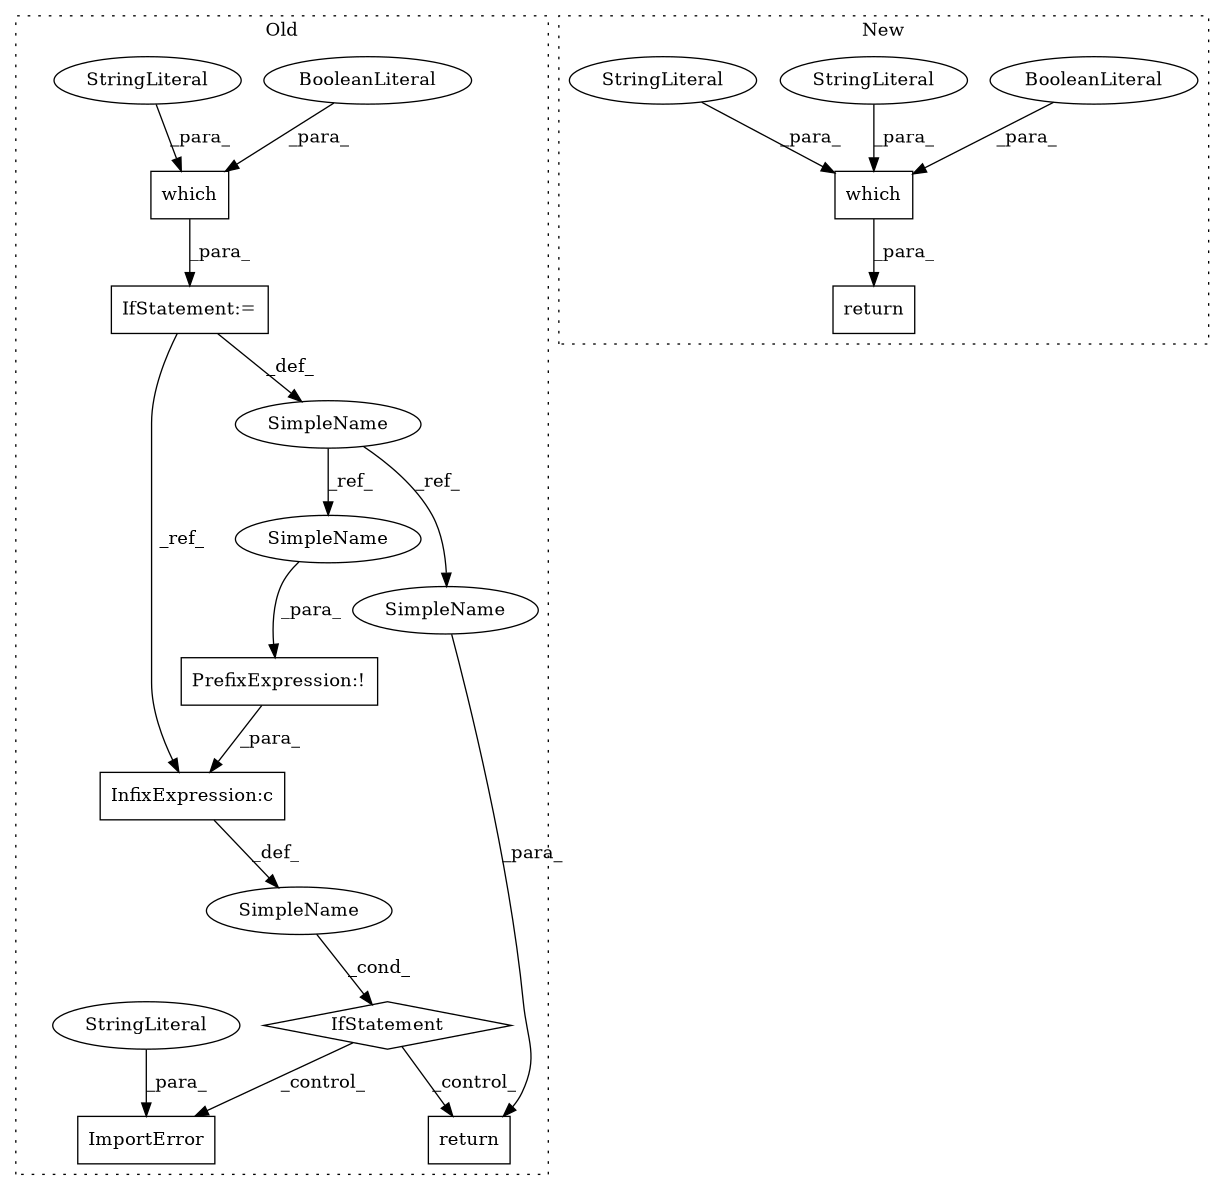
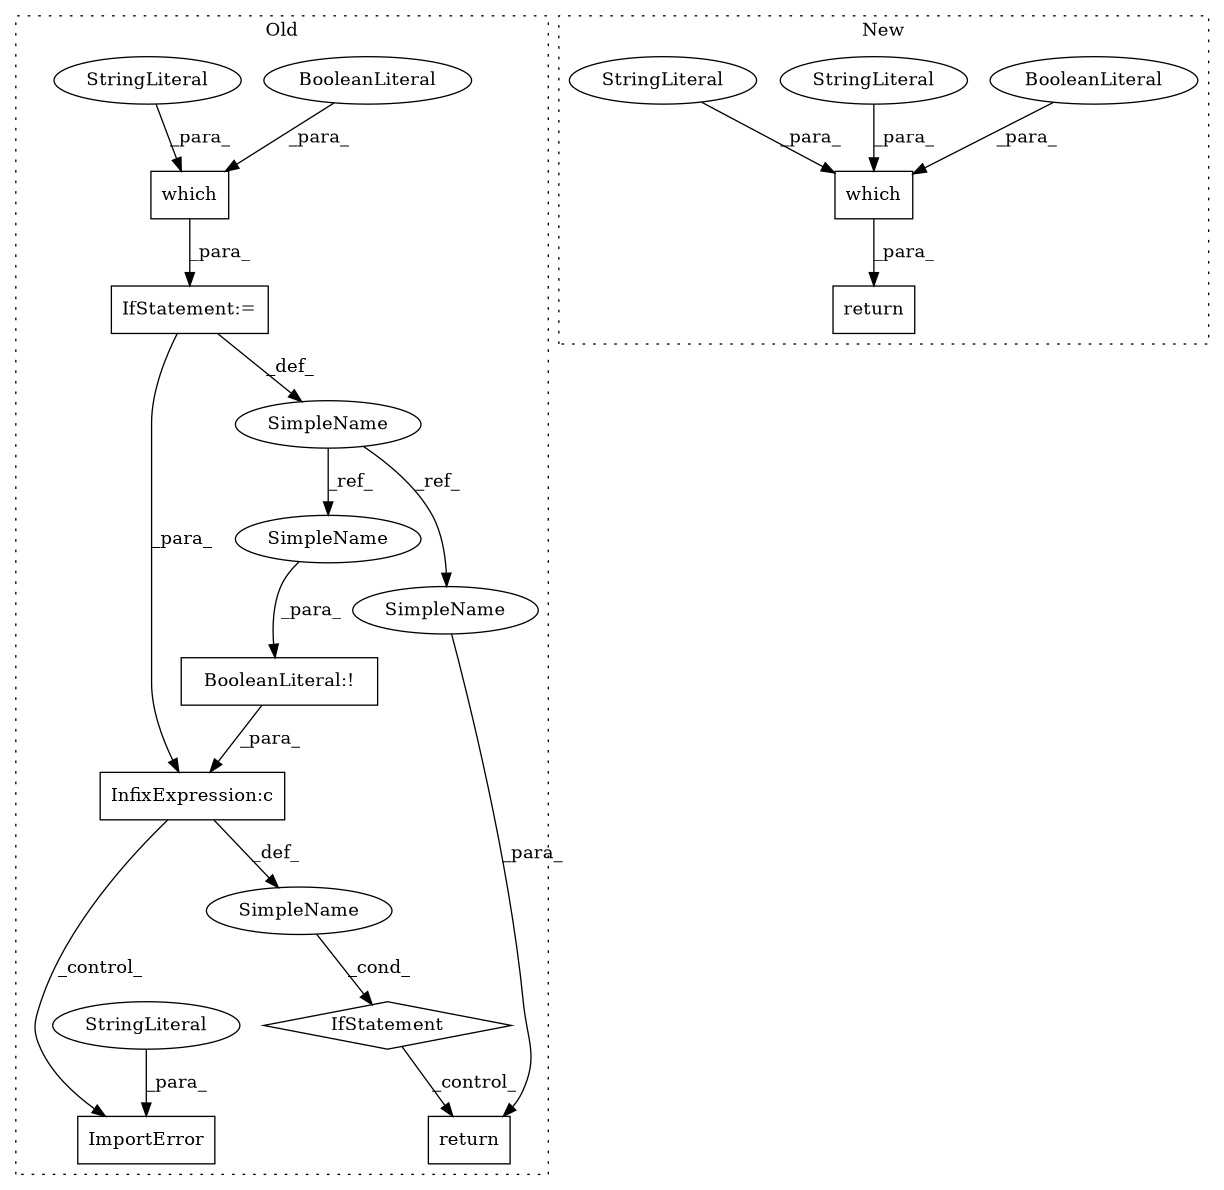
(182, 539) -> (182, 539)
(279, 681) -> (279, 681)
(280, 1077) -> (60, 959)
